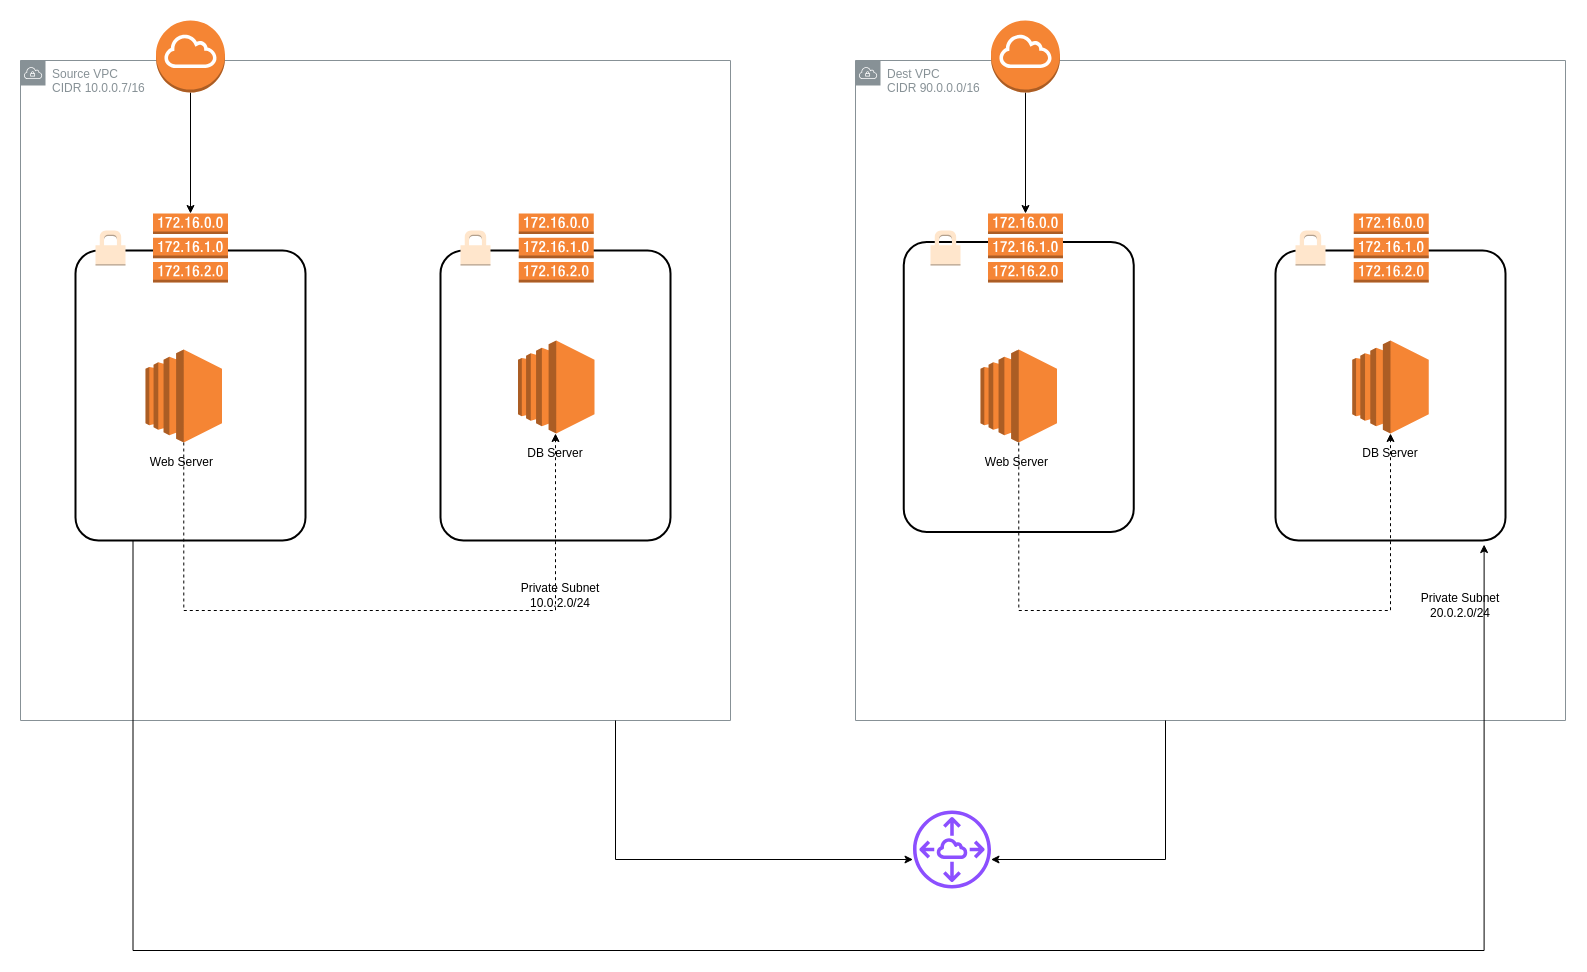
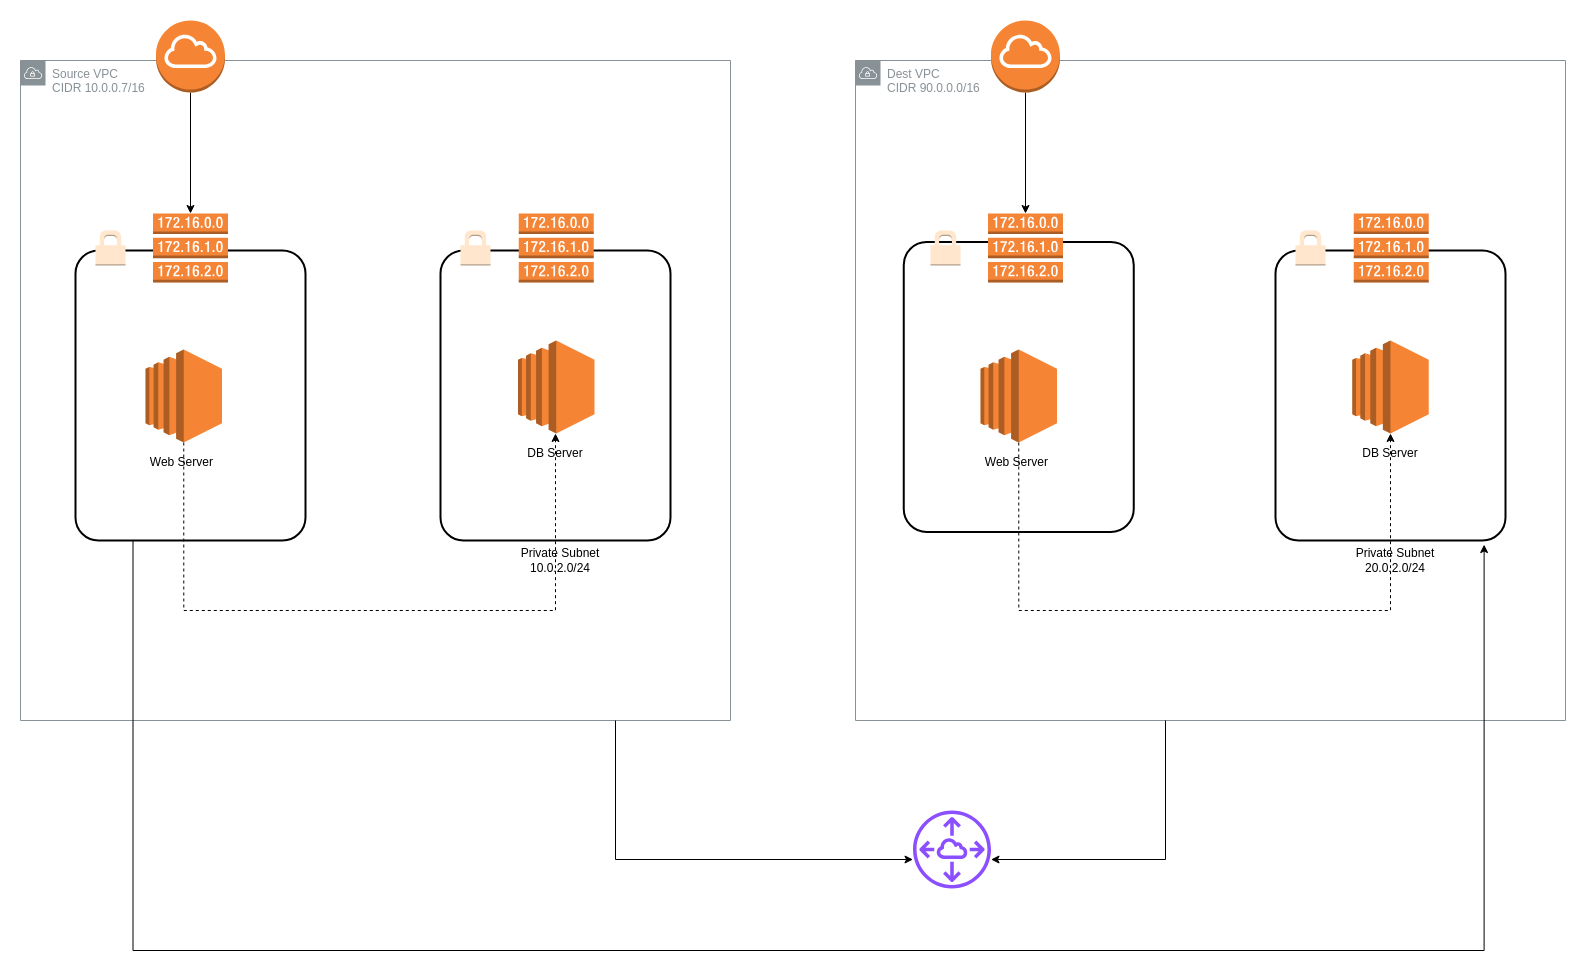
(561, 596) -> (561, 561)
(1461, 606) -> (1396, 561)
